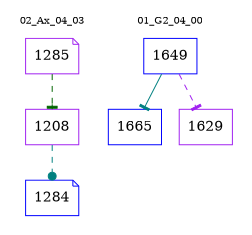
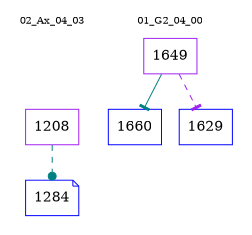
(52, 56) -> none
(170, 56) -> (170, 56)
(135, 127) -> (135, 127)
(206, 127) -> (206, 127)
